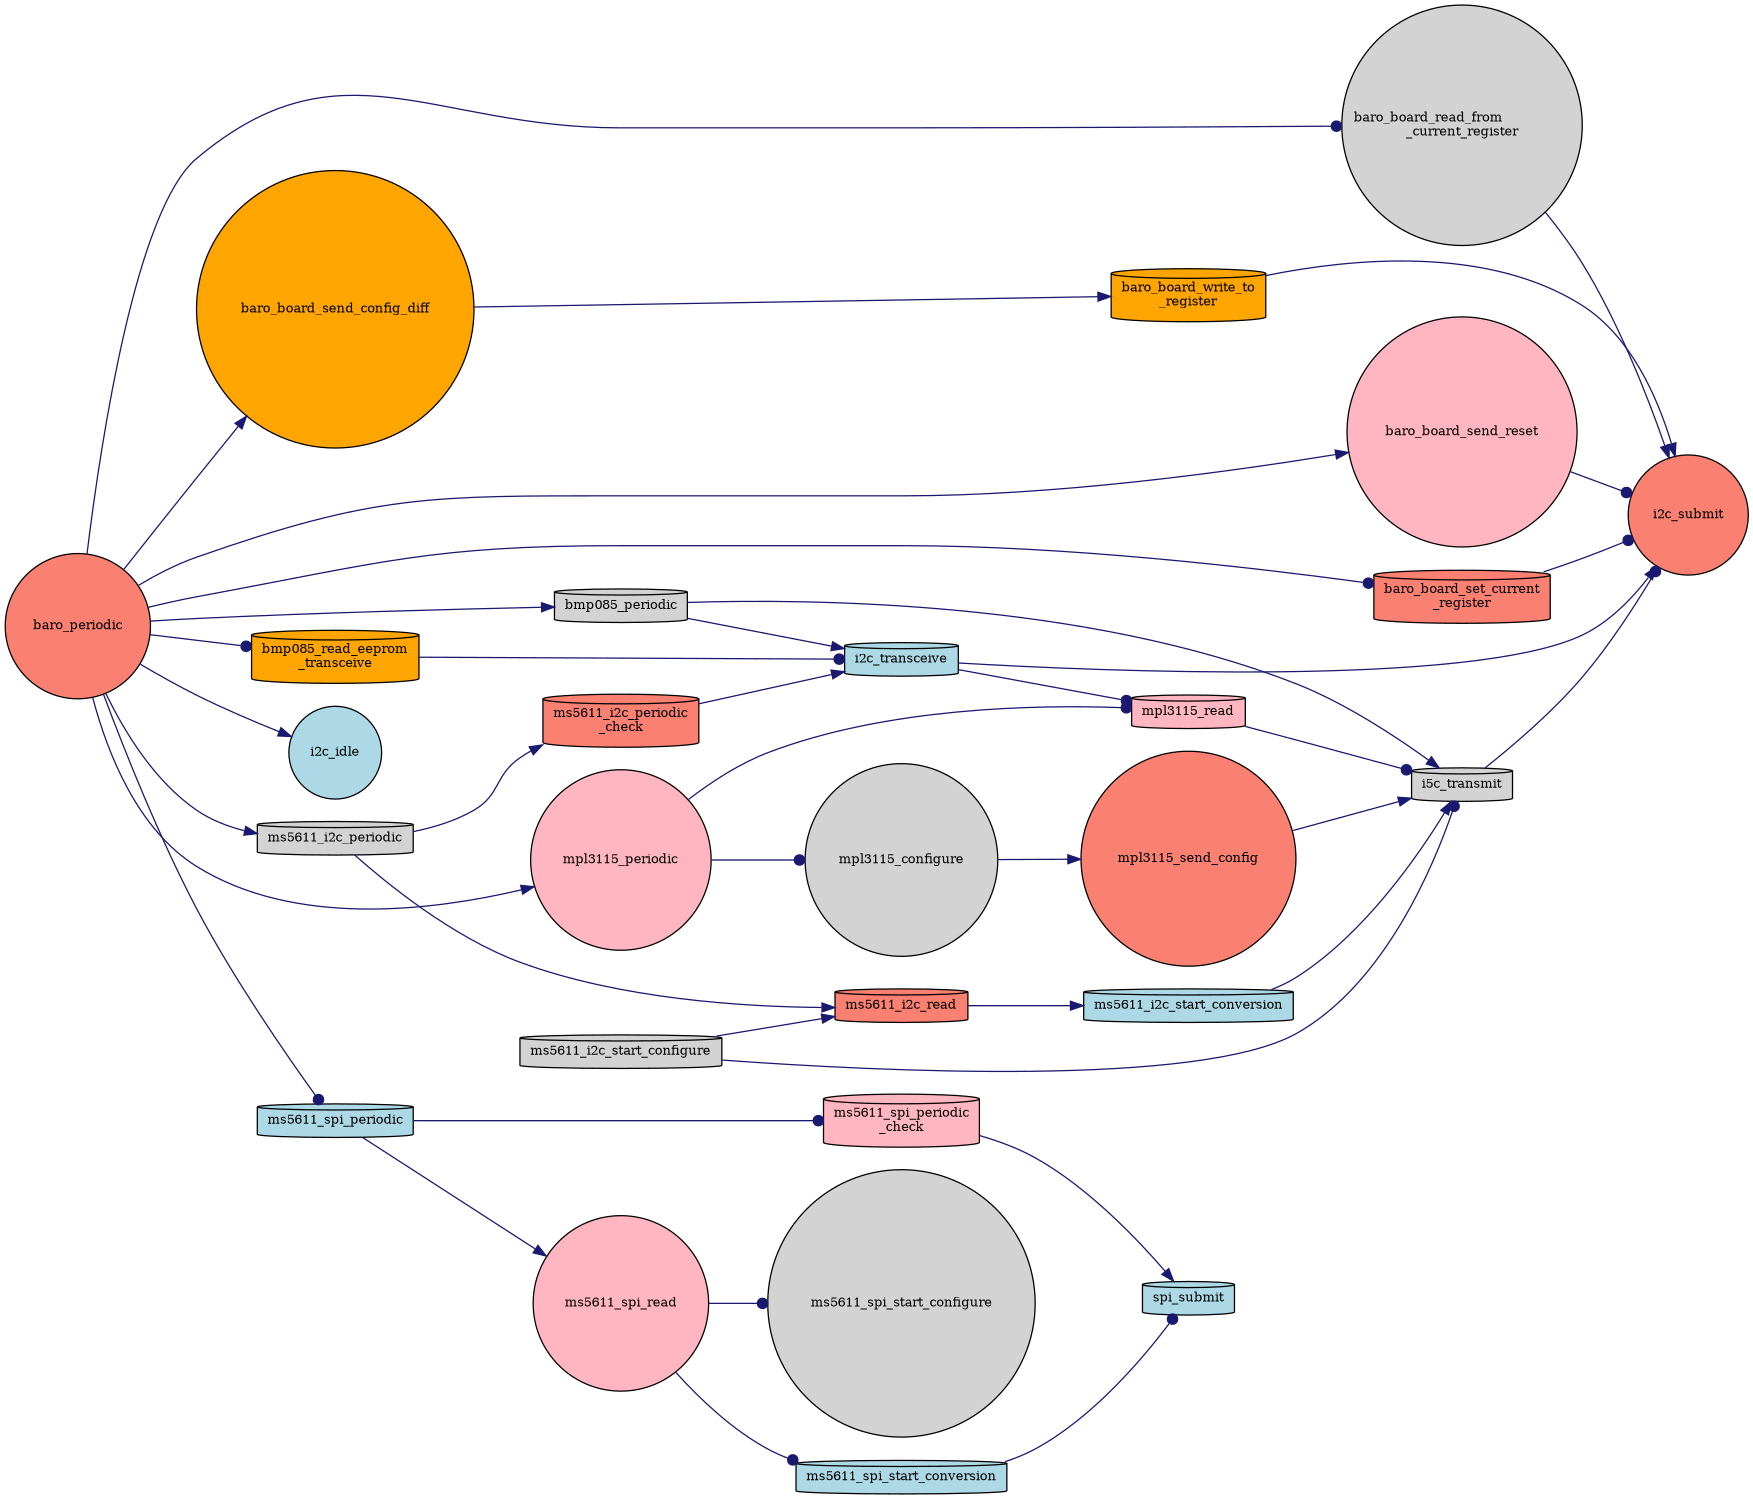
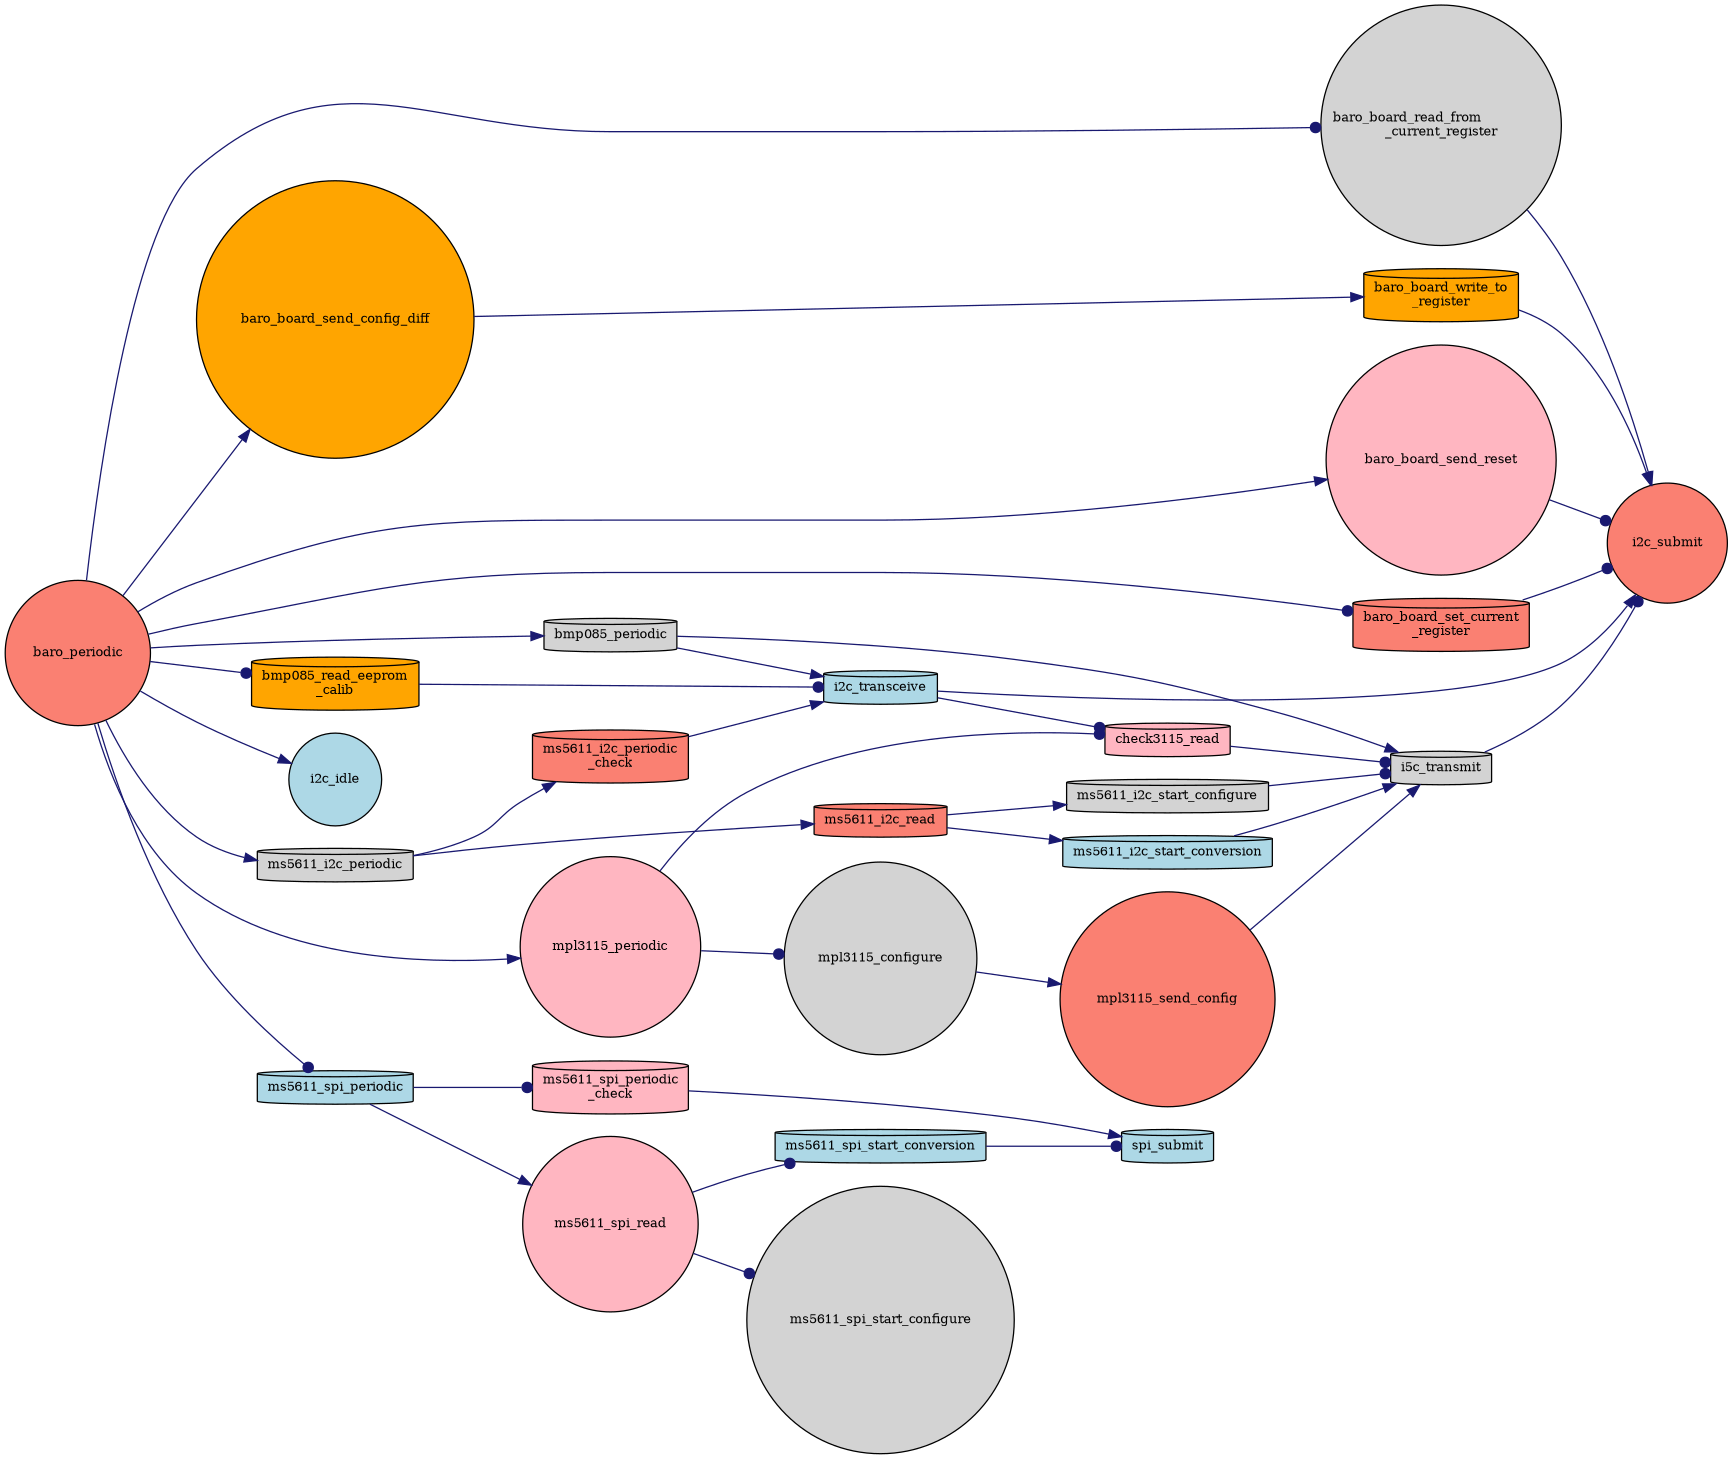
(335, 657) -> (335, 684)
(1188, 712) -> (1168, 740)
(769, 1027) -> (1000, 810)
